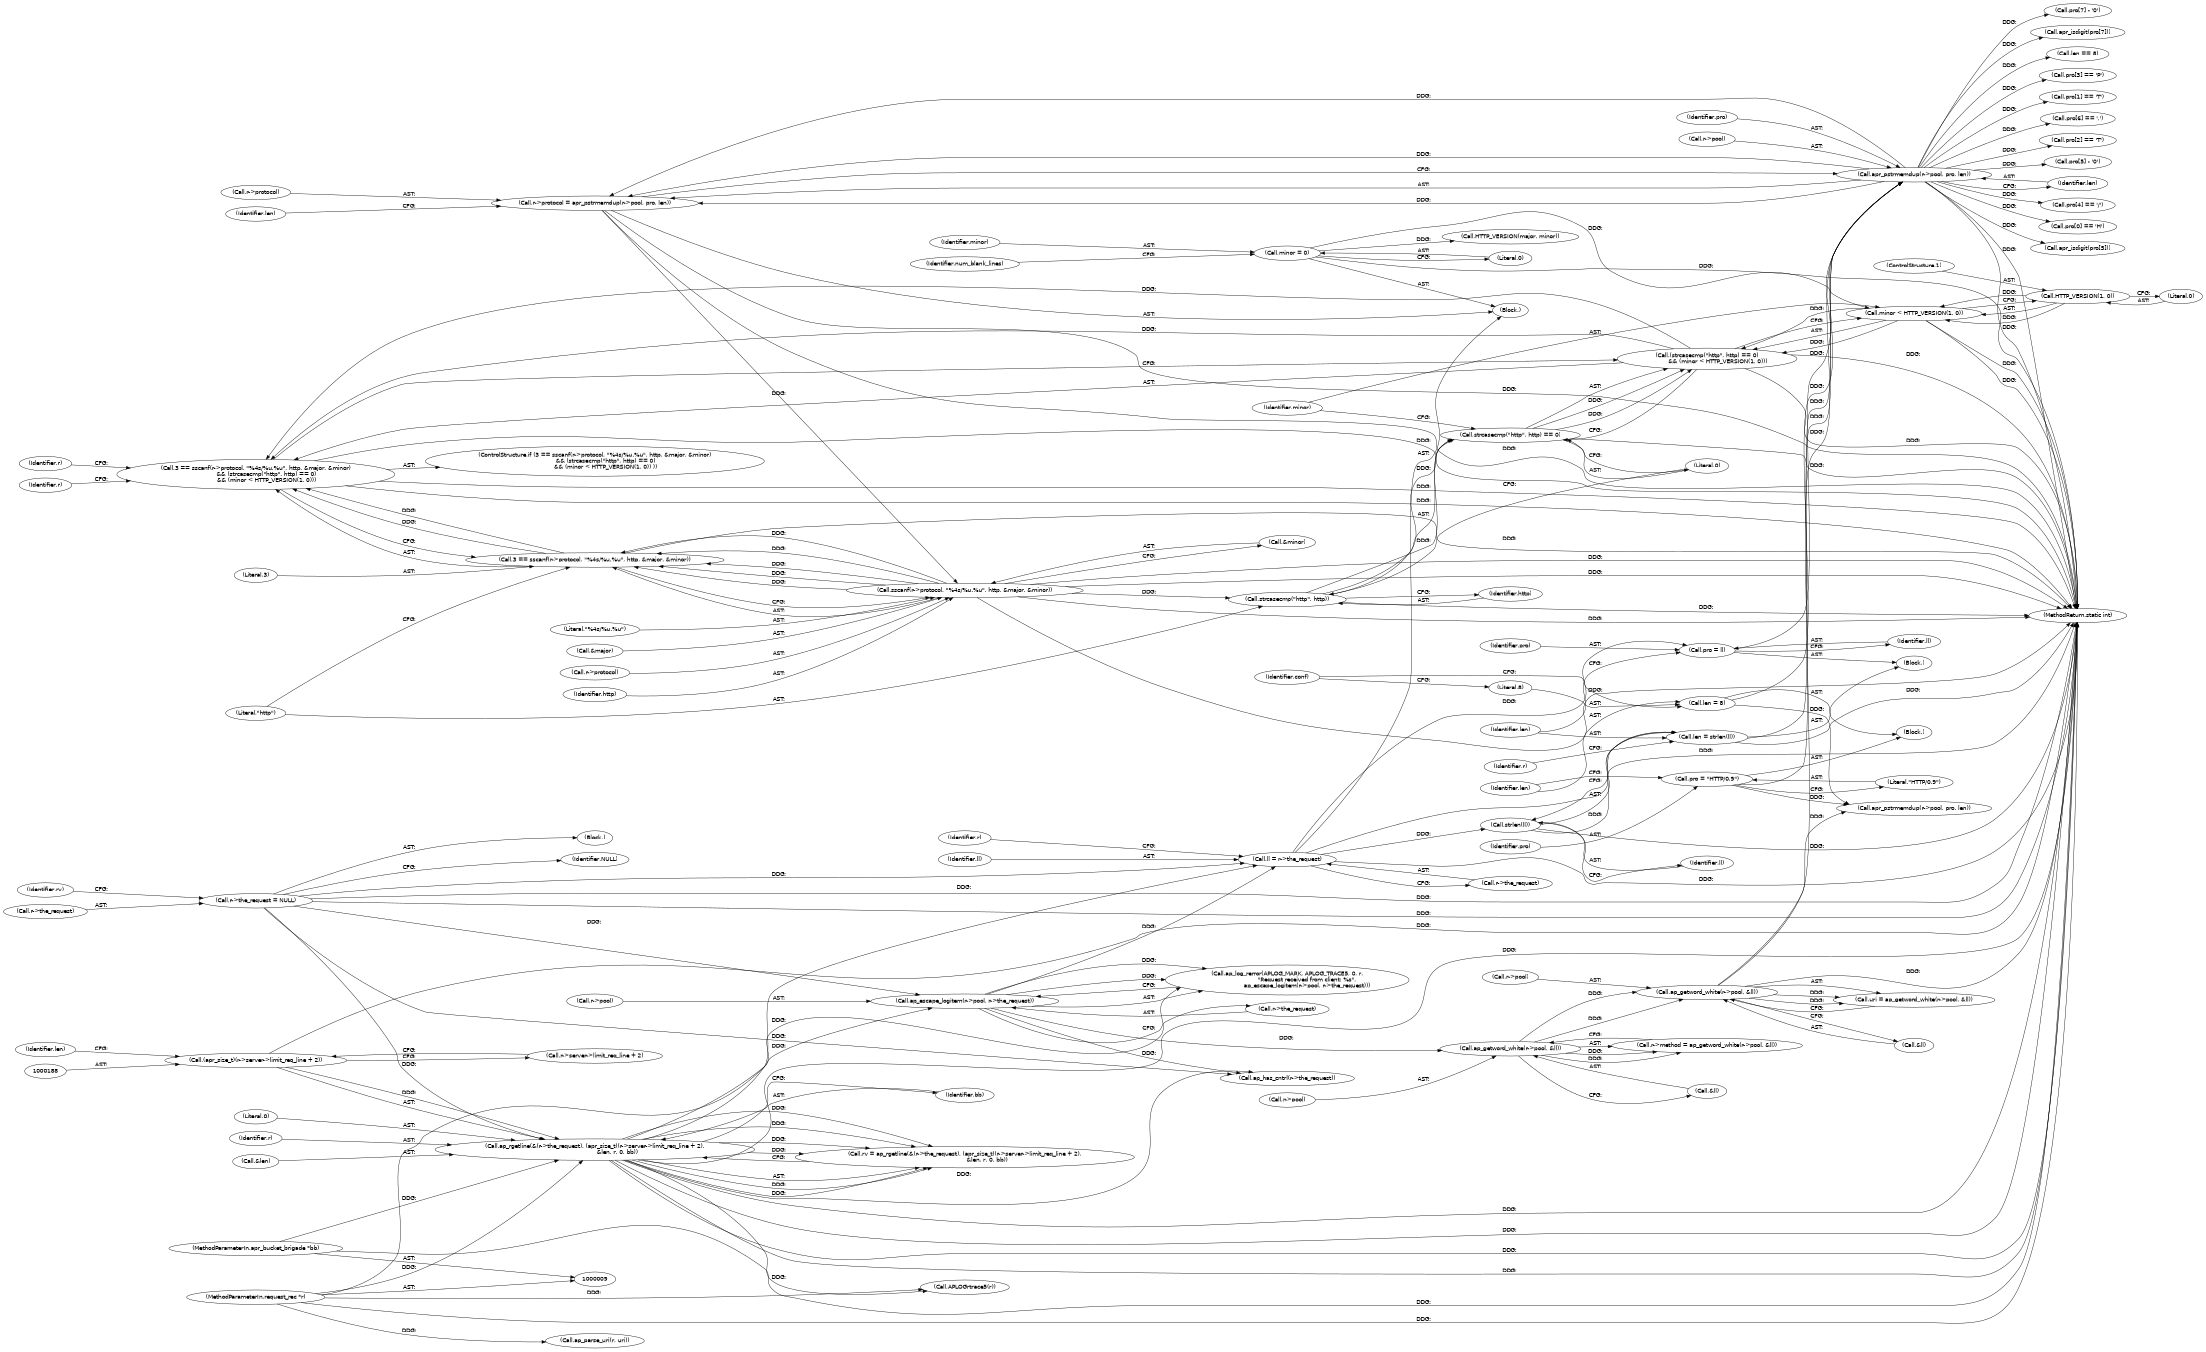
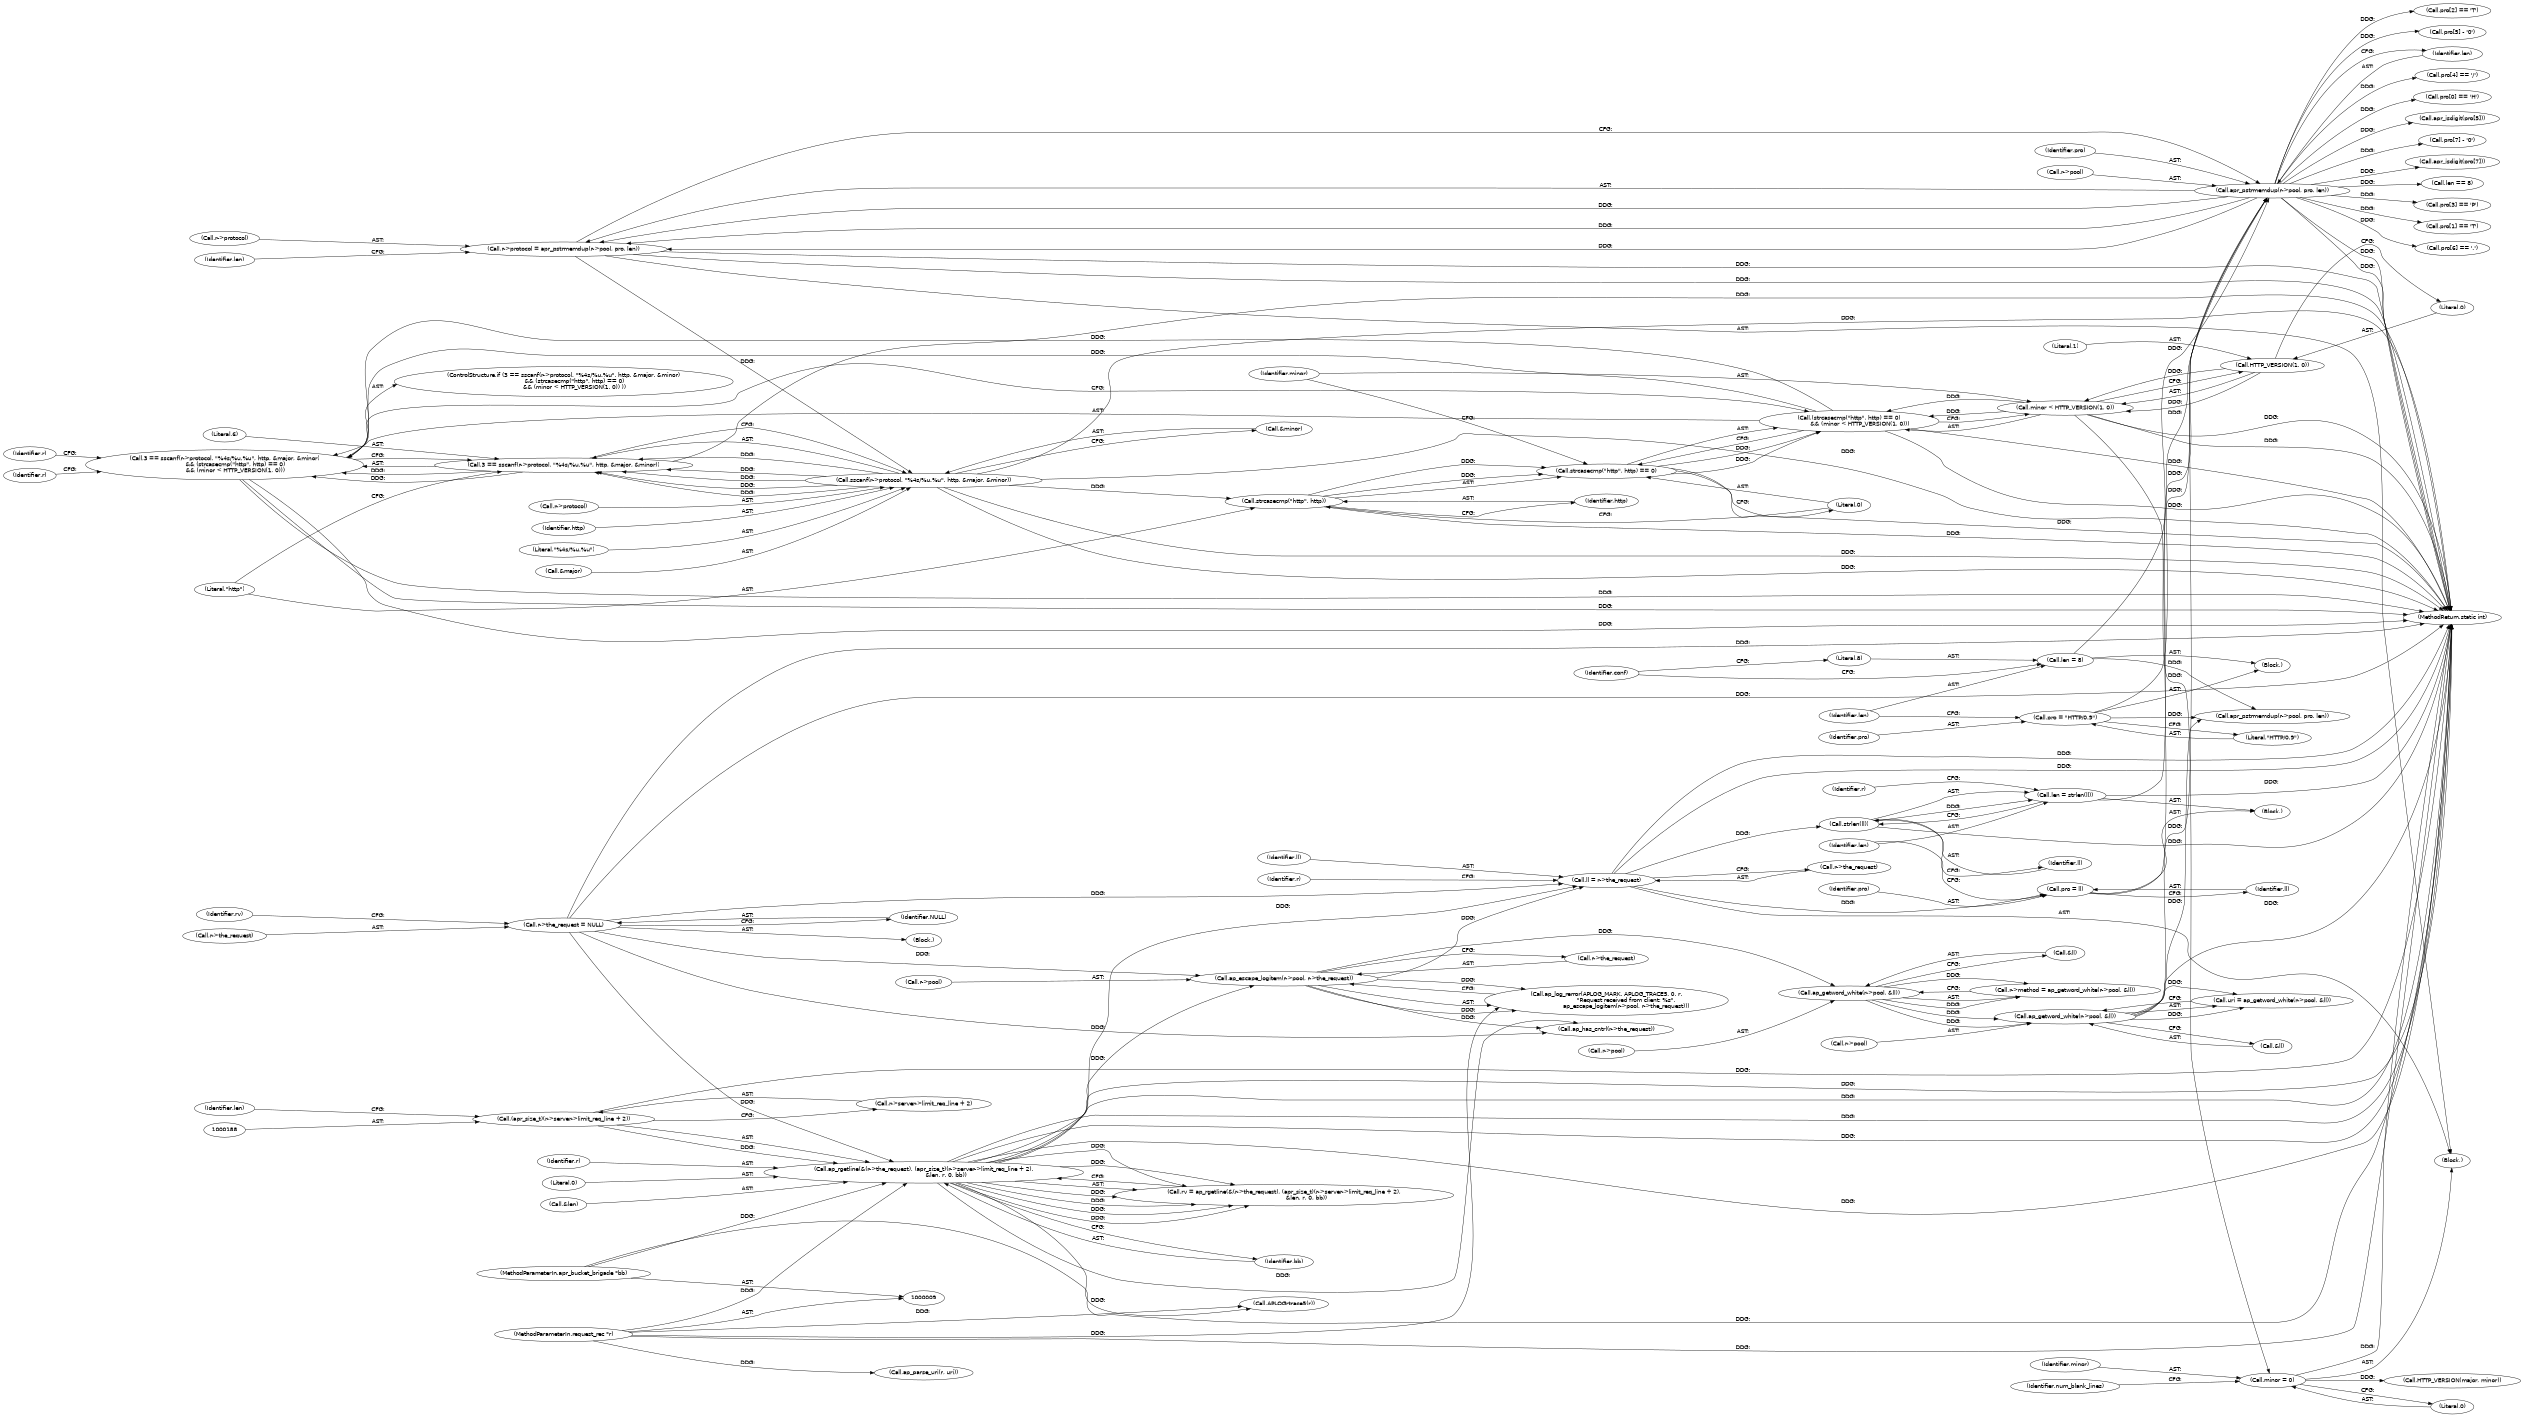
(1595, 244) -> (2191, 875)
(1914, 266) -> (2065, 347)
(256, 575) -> (225, 435)
none -> (755, 919)
(410, 1051) -> (749, 1094)
